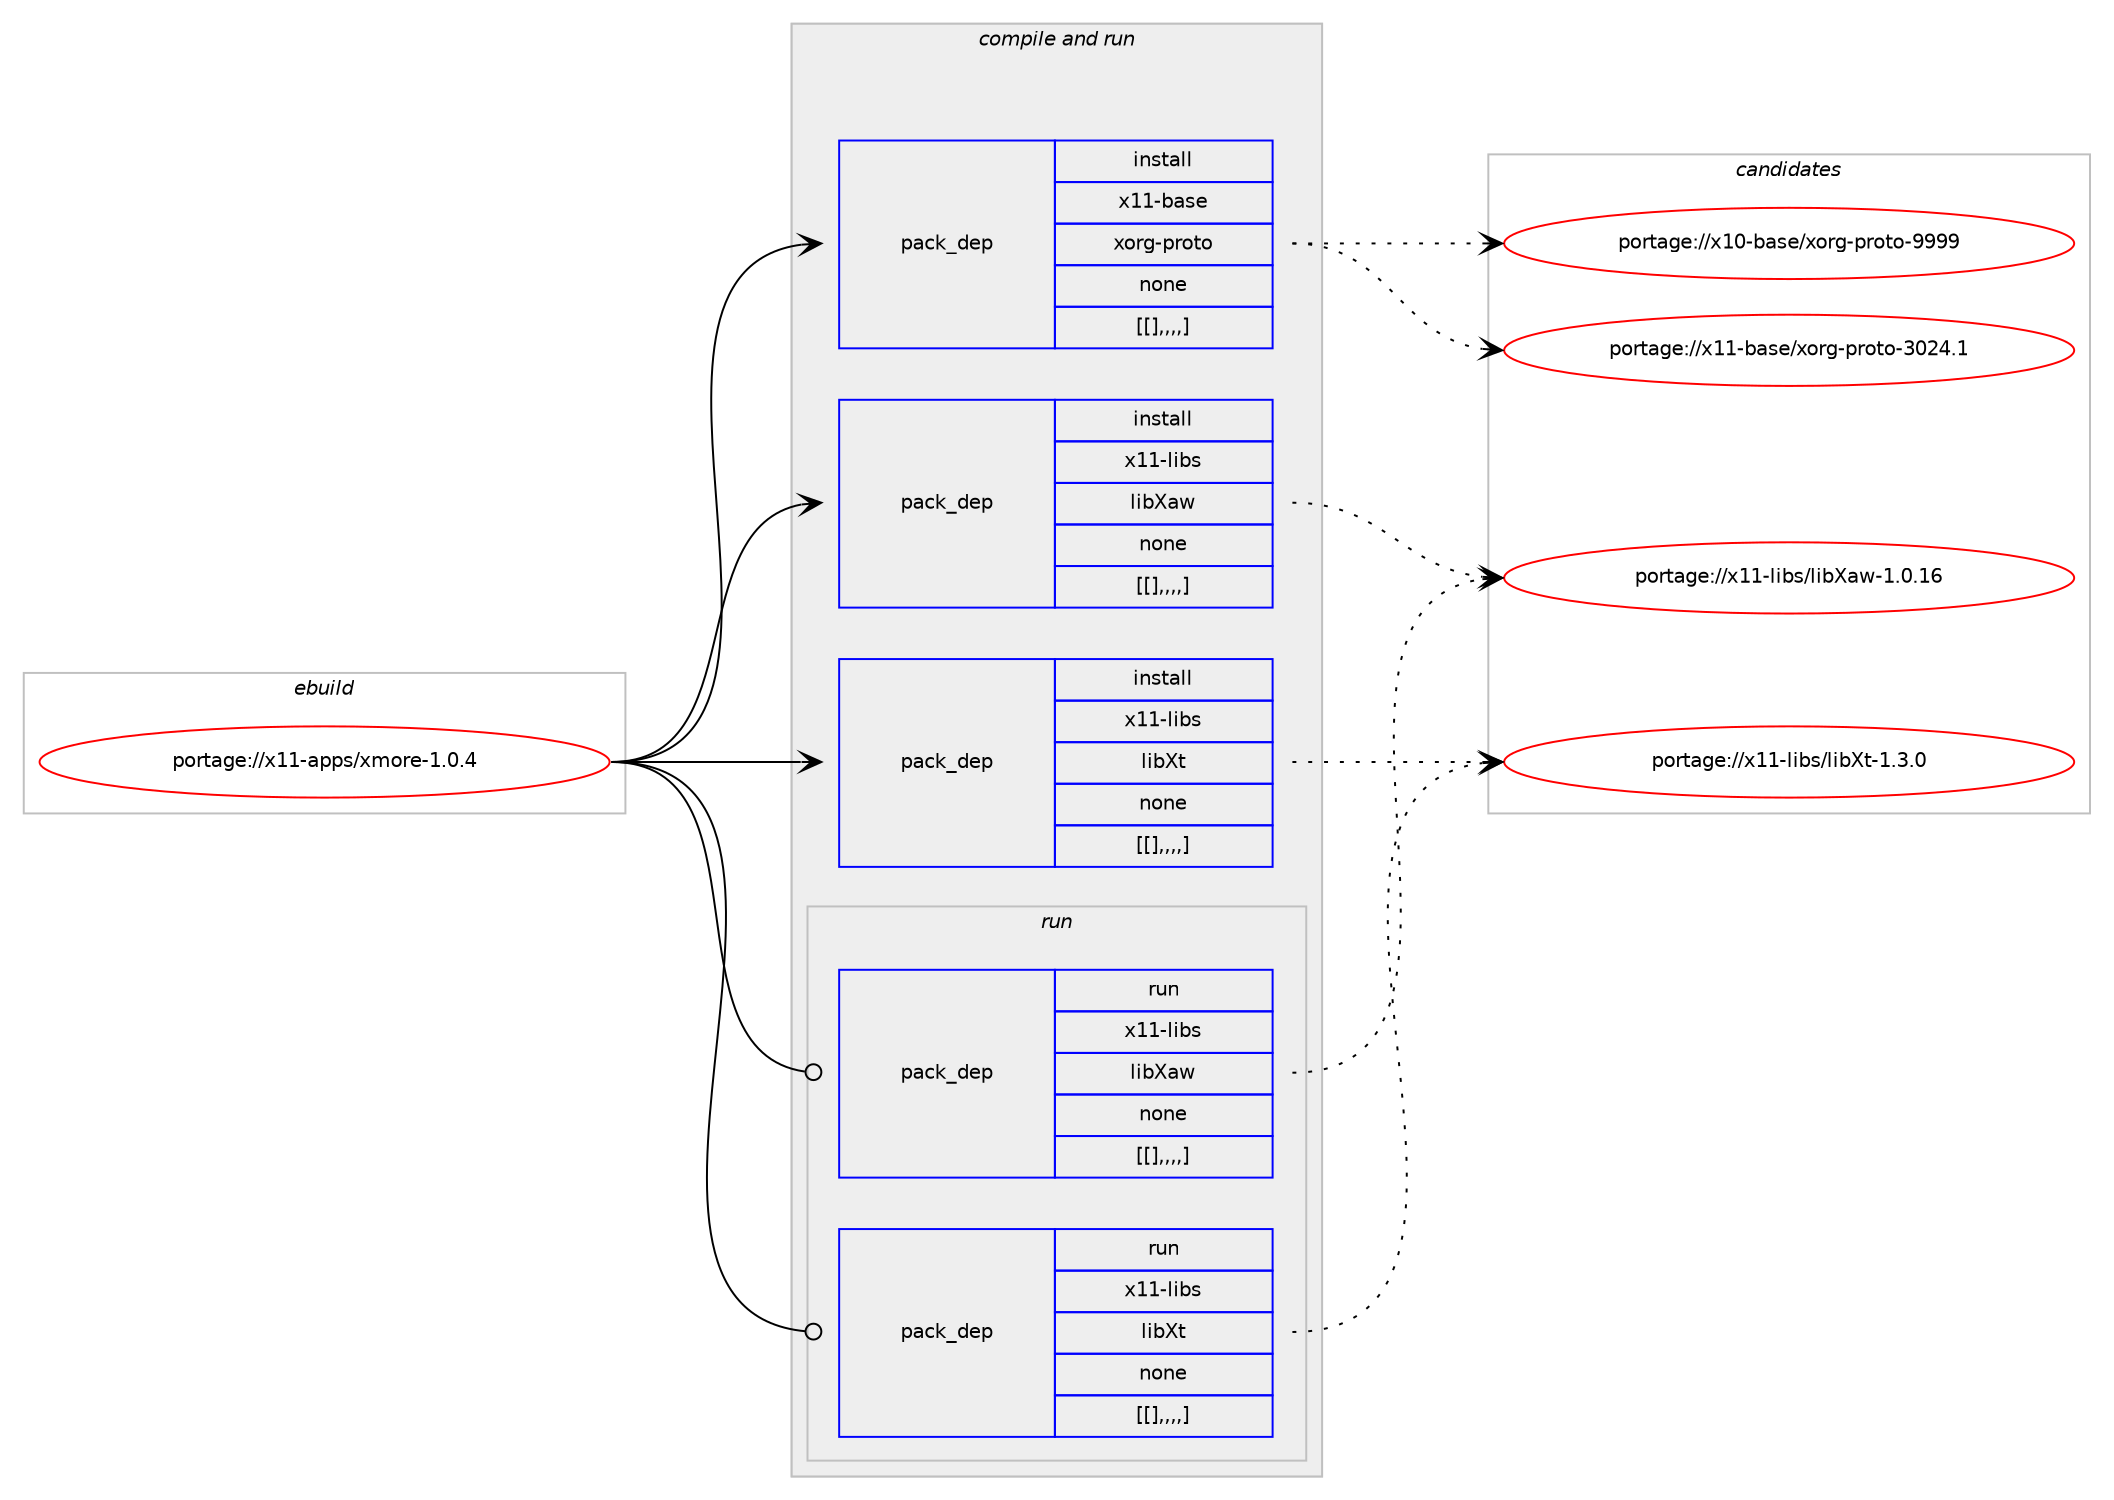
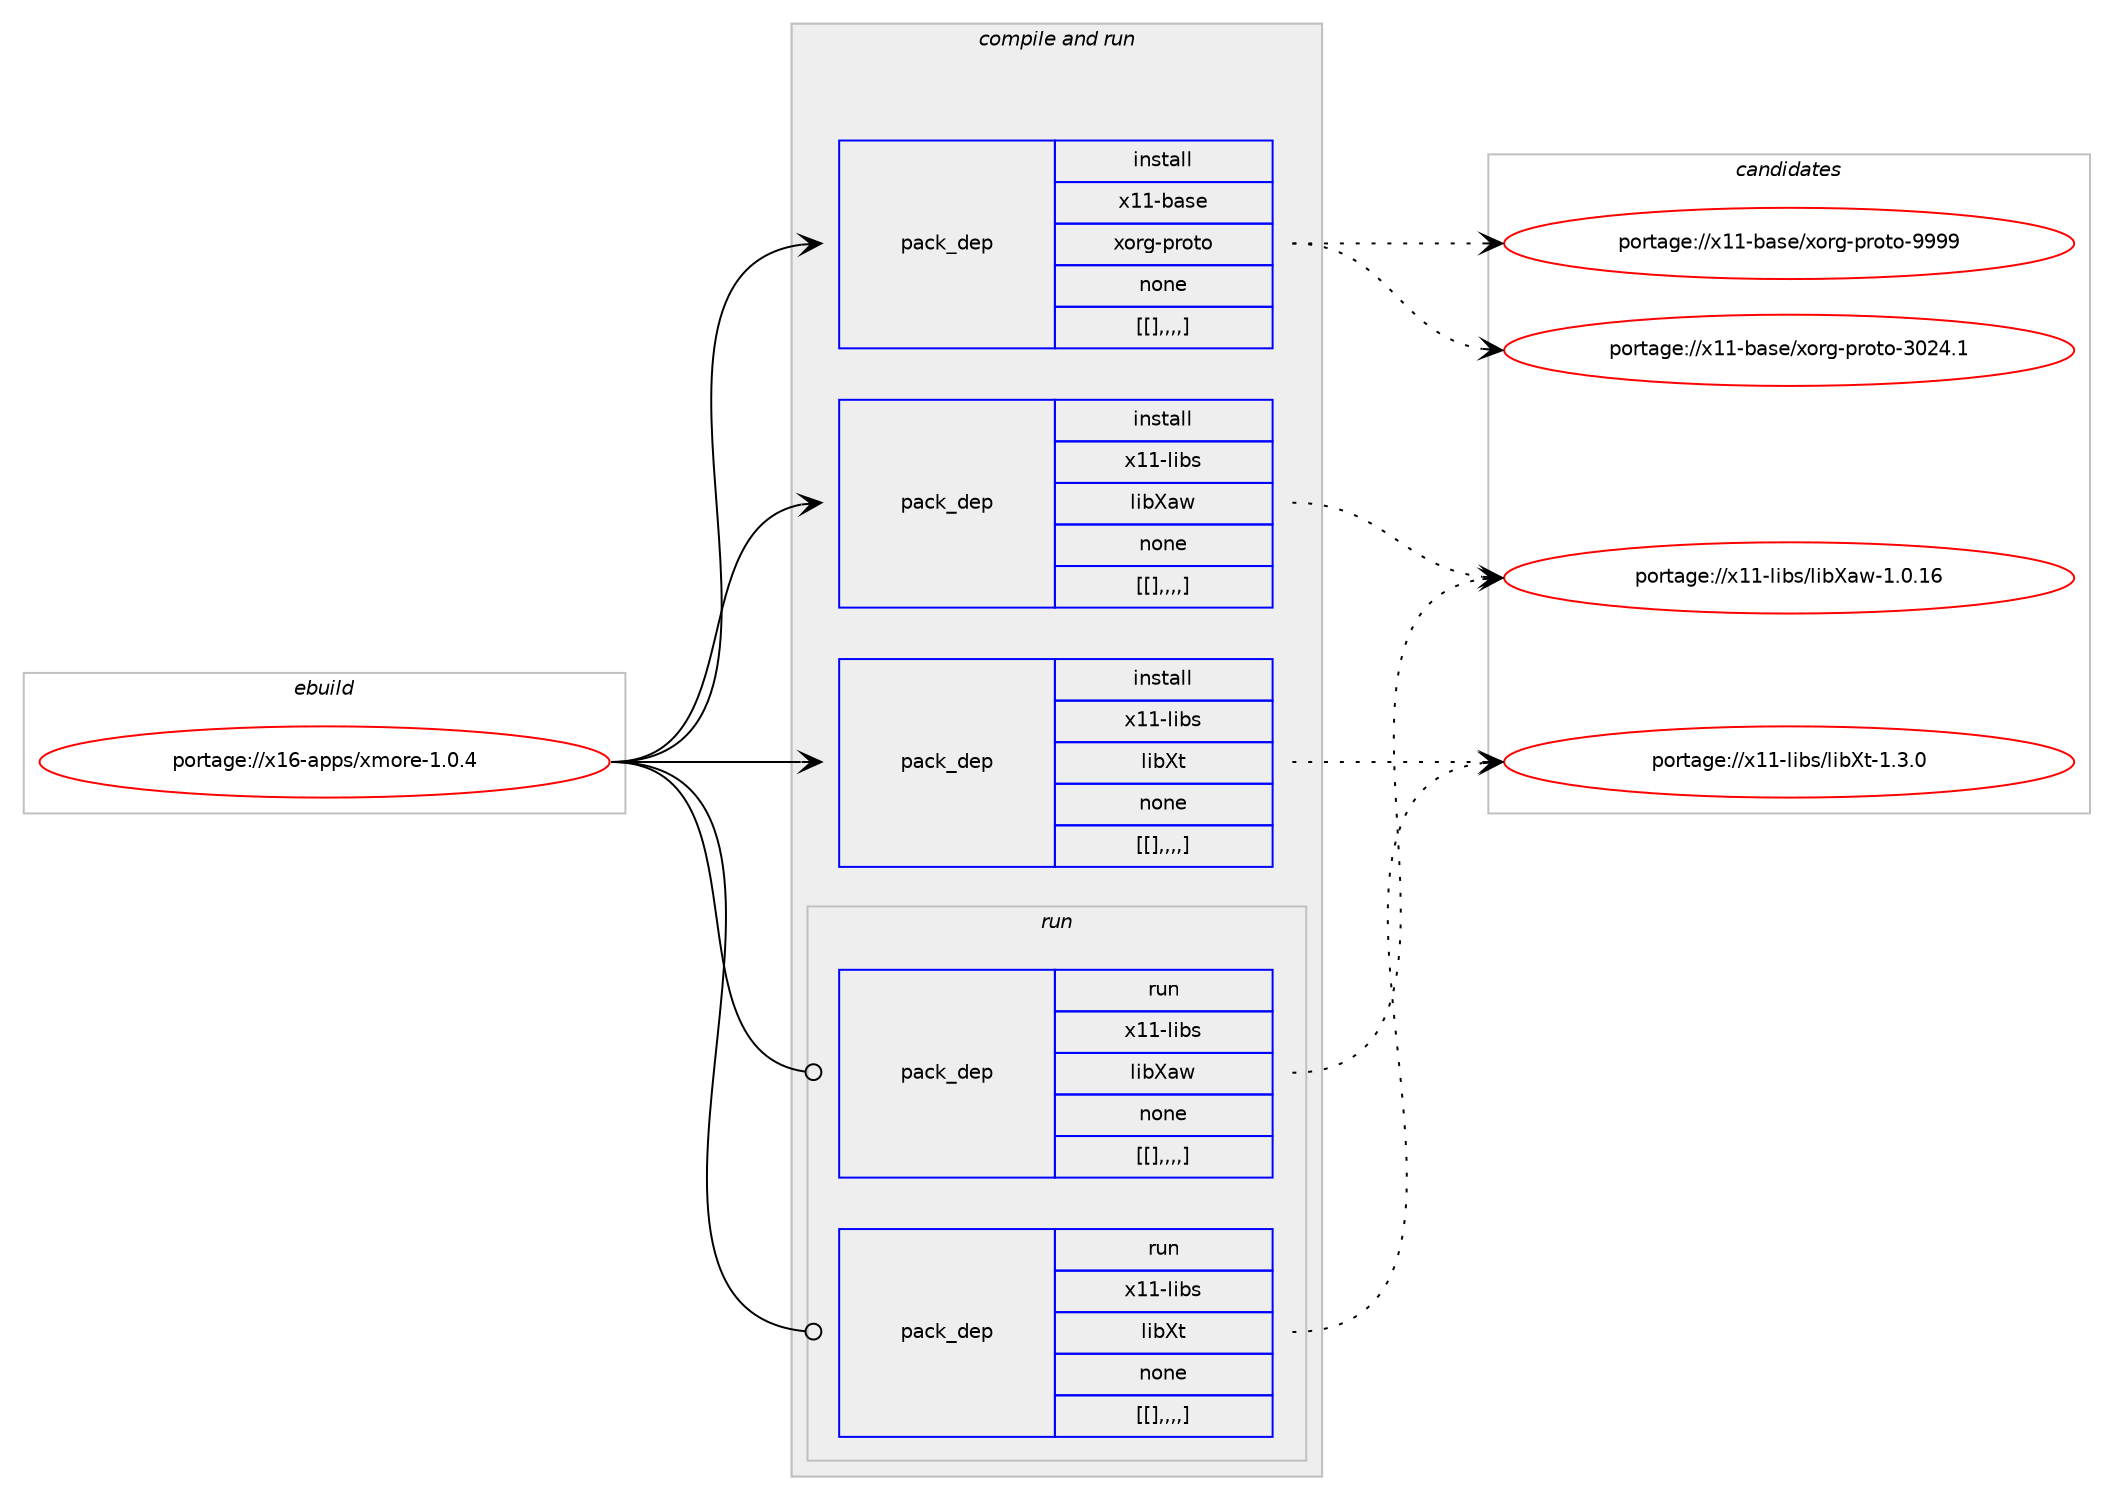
(1789, 243) -> (1789, 243)
(325, 762) -> (325, 762)
